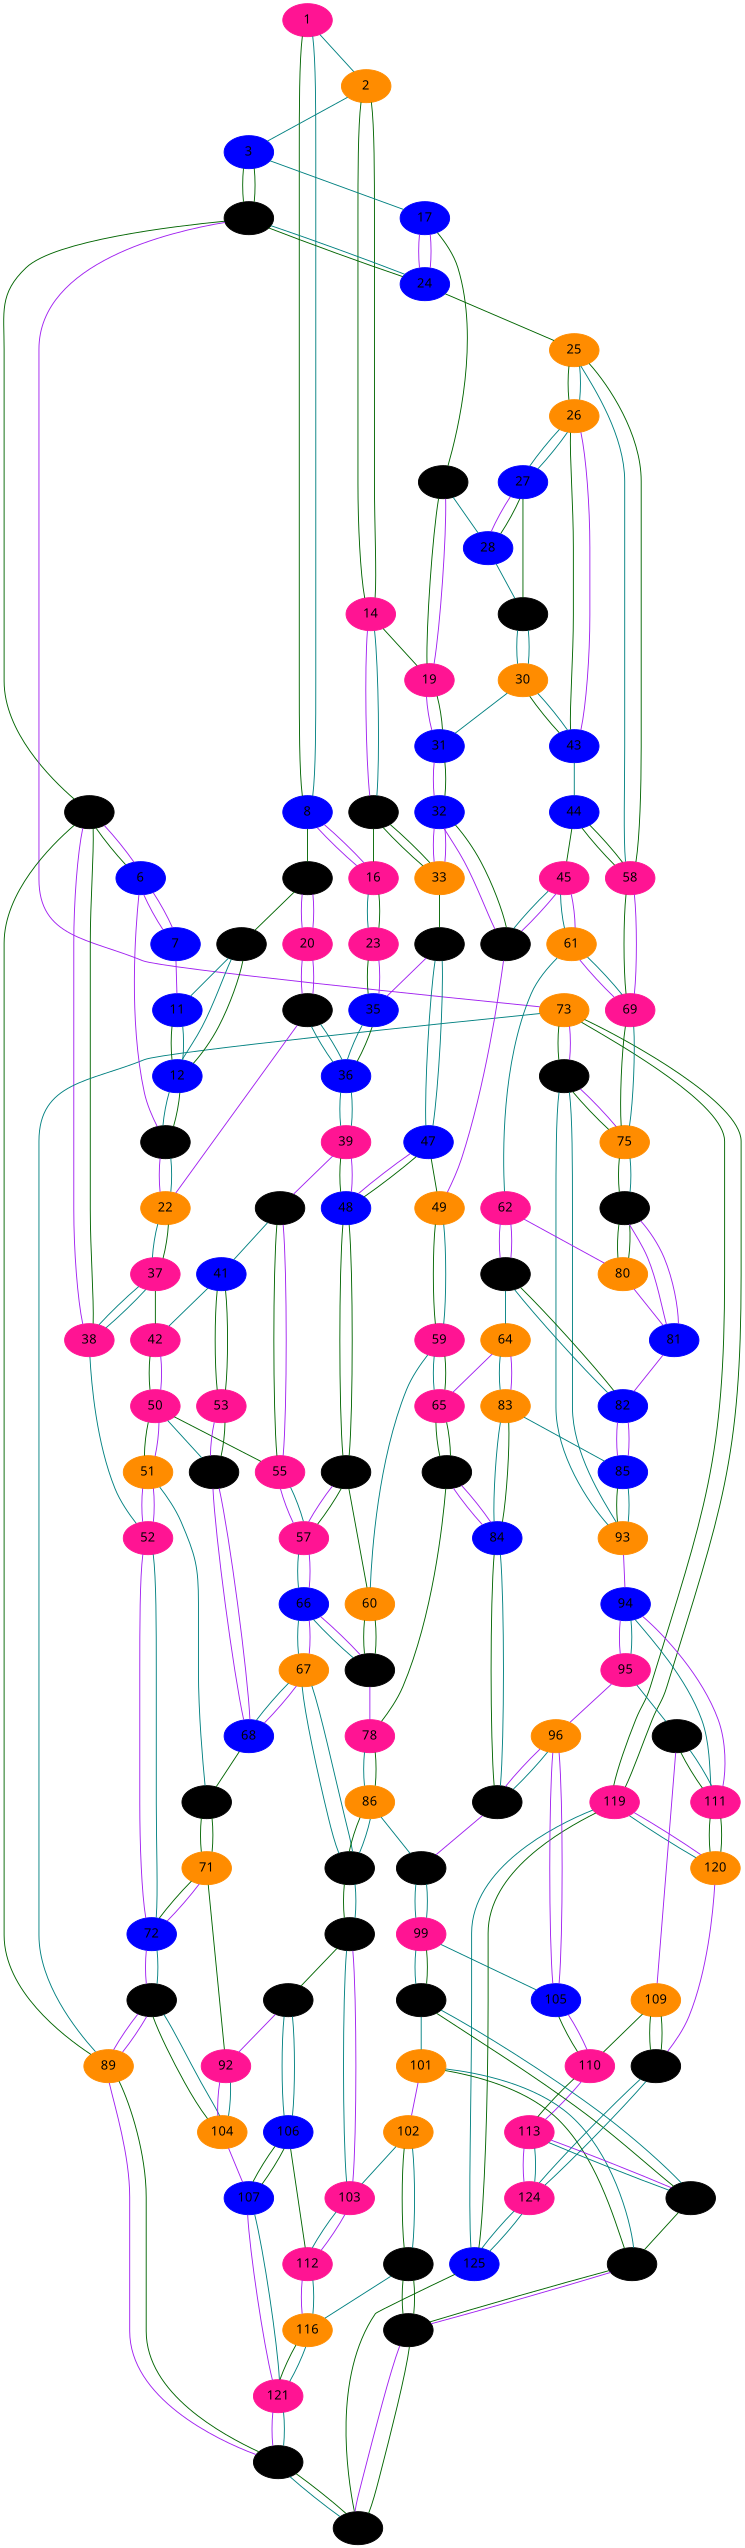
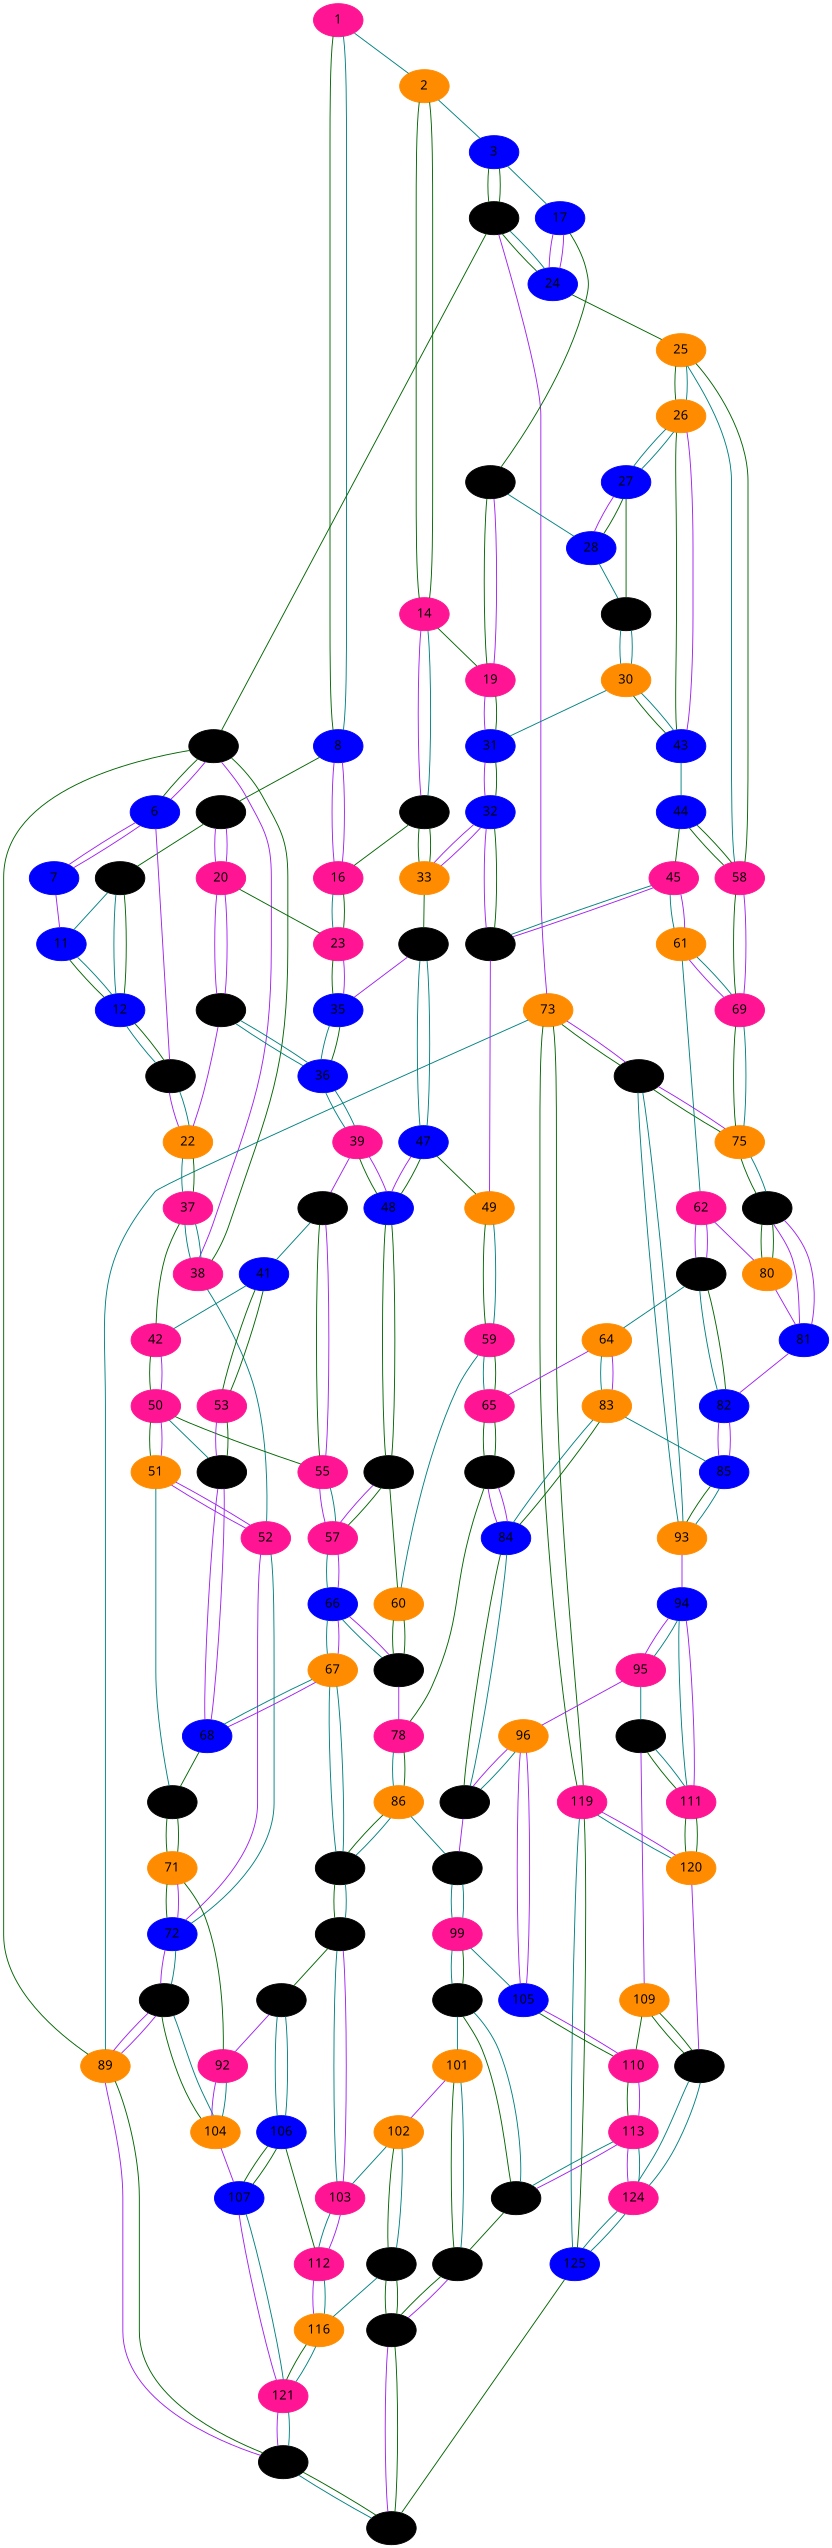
none -> (280, 911)
